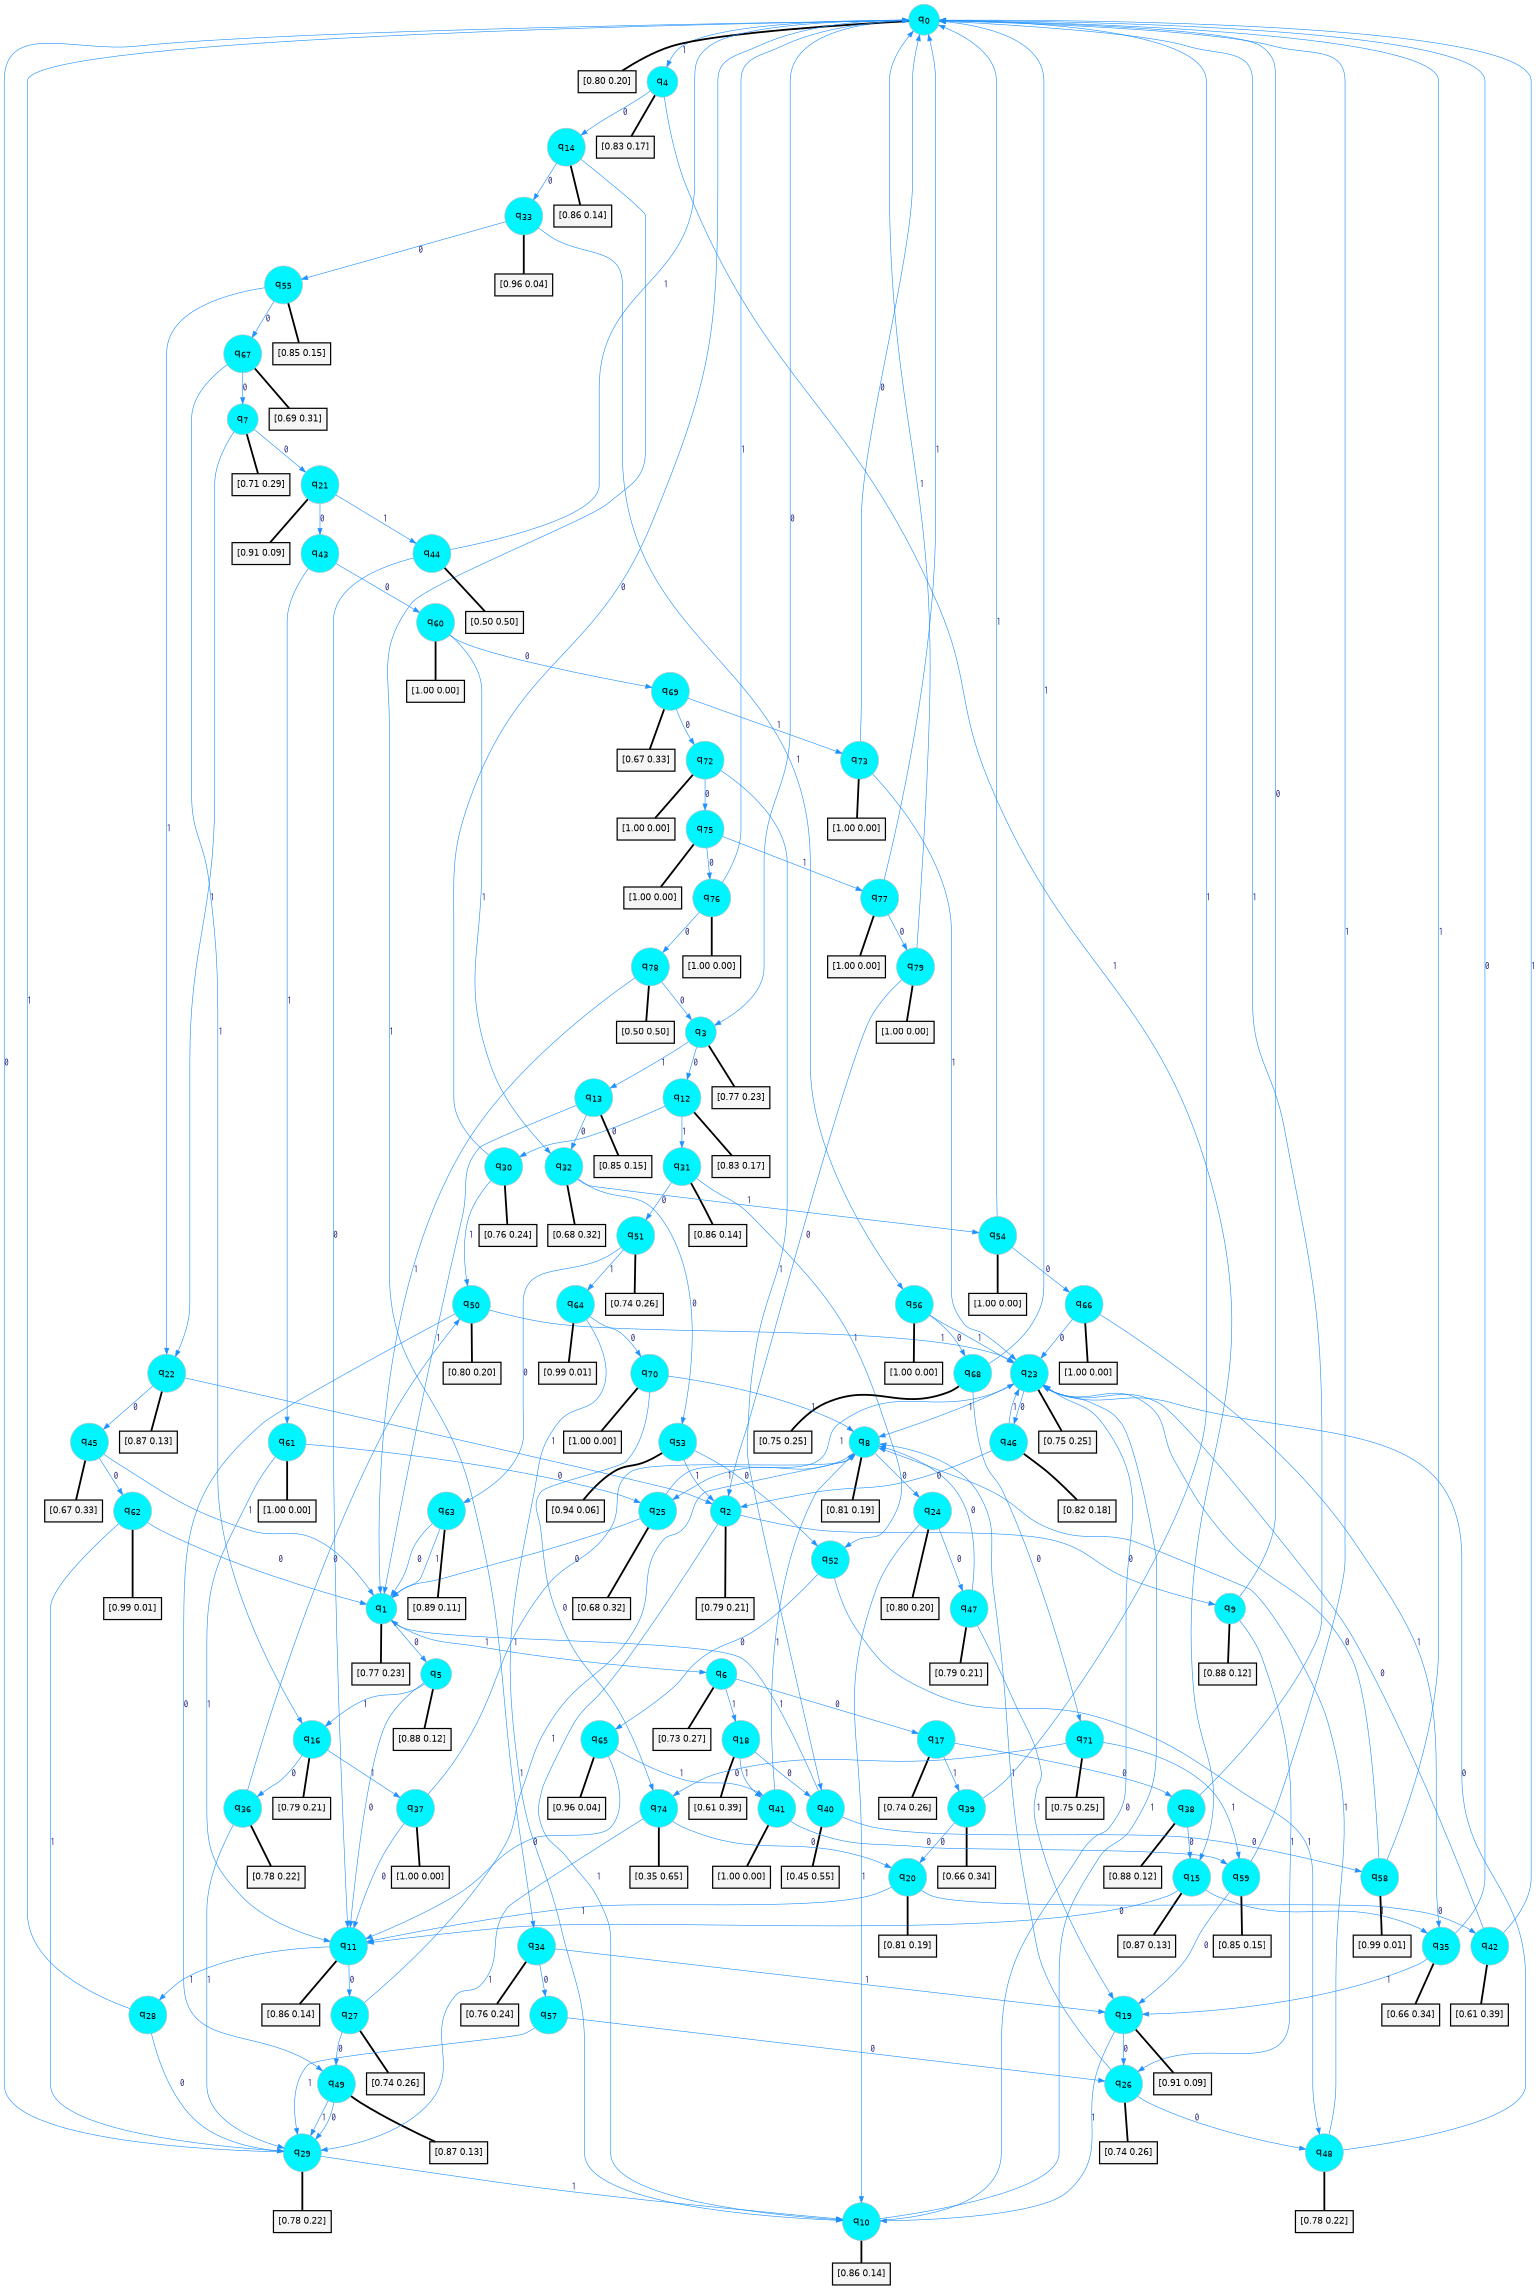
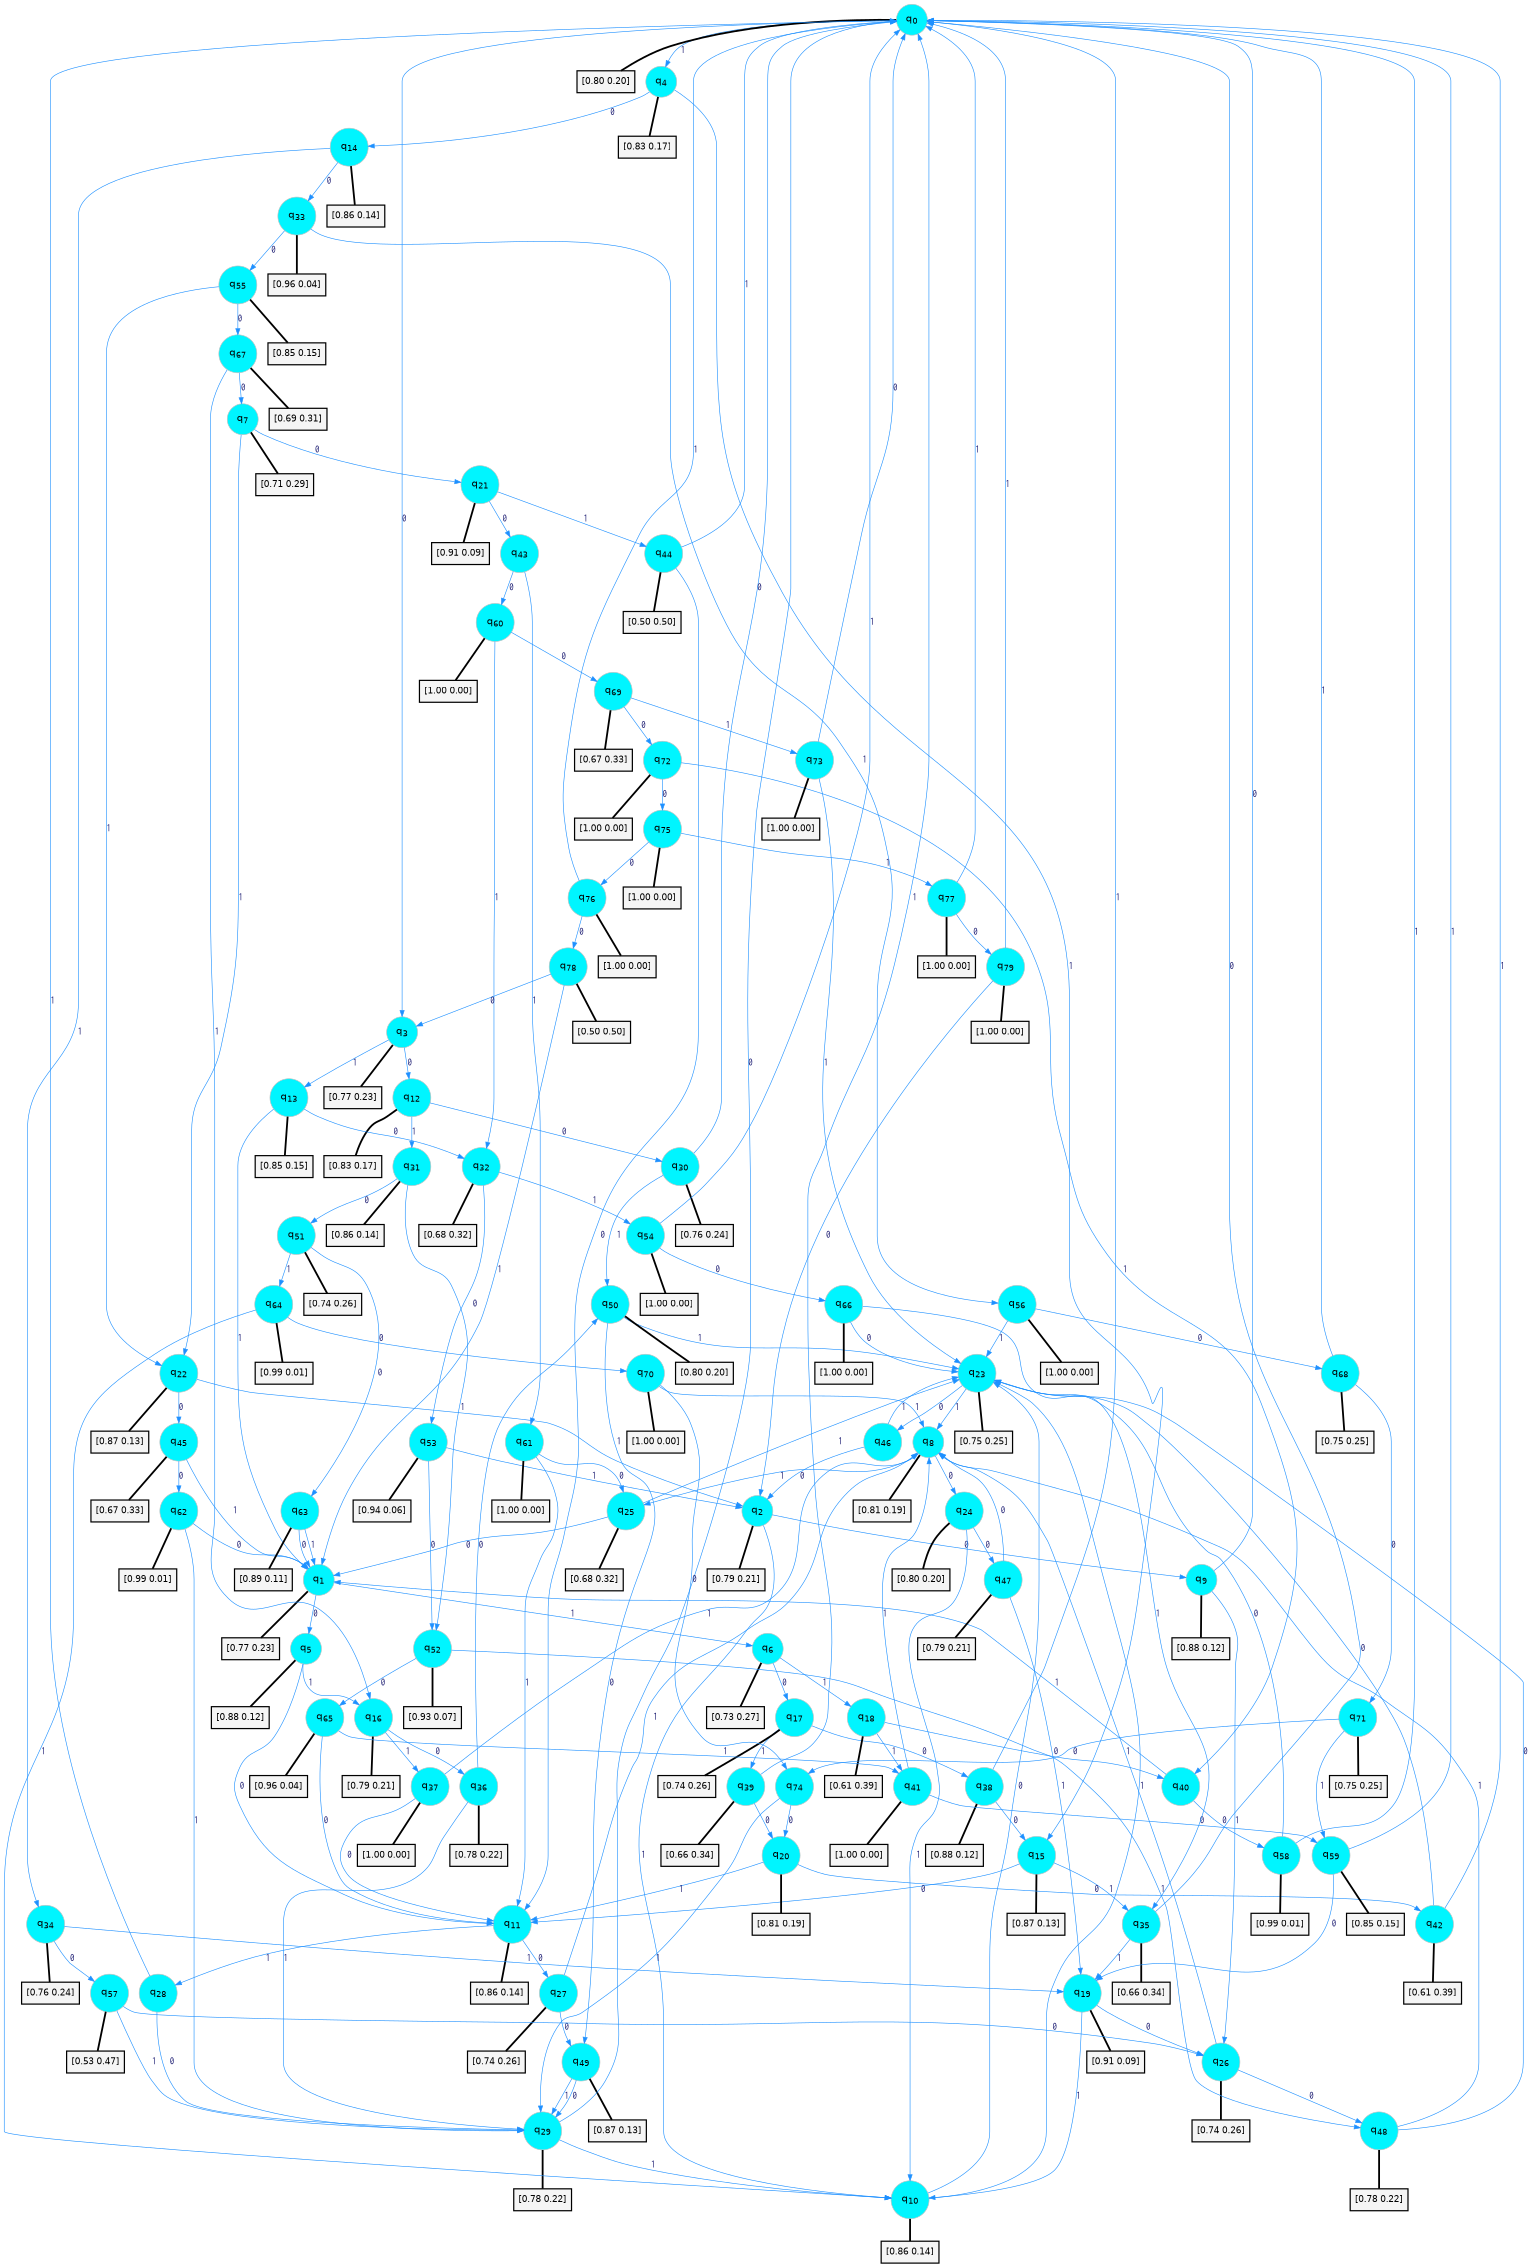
(1087, 1511) -> none
none -> (433, 1718)
(659, 1877) -> none
(810, 1877) -> none
none -> (96, 2062)
